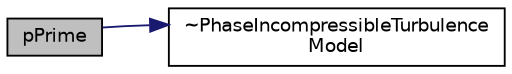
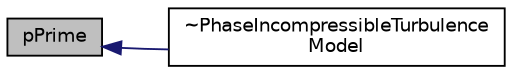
(126, 26) -> (145, 49)
